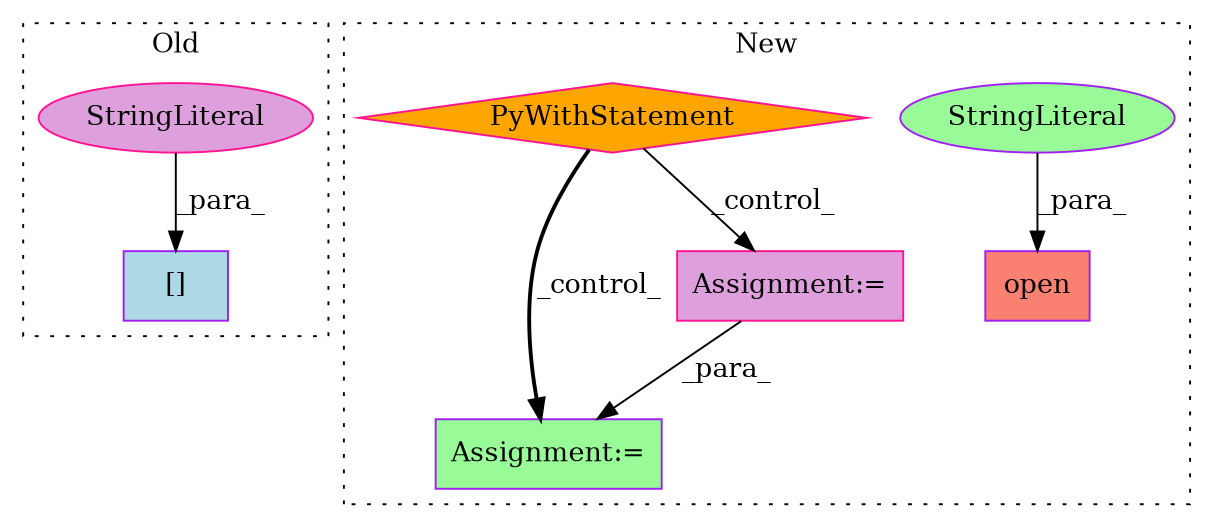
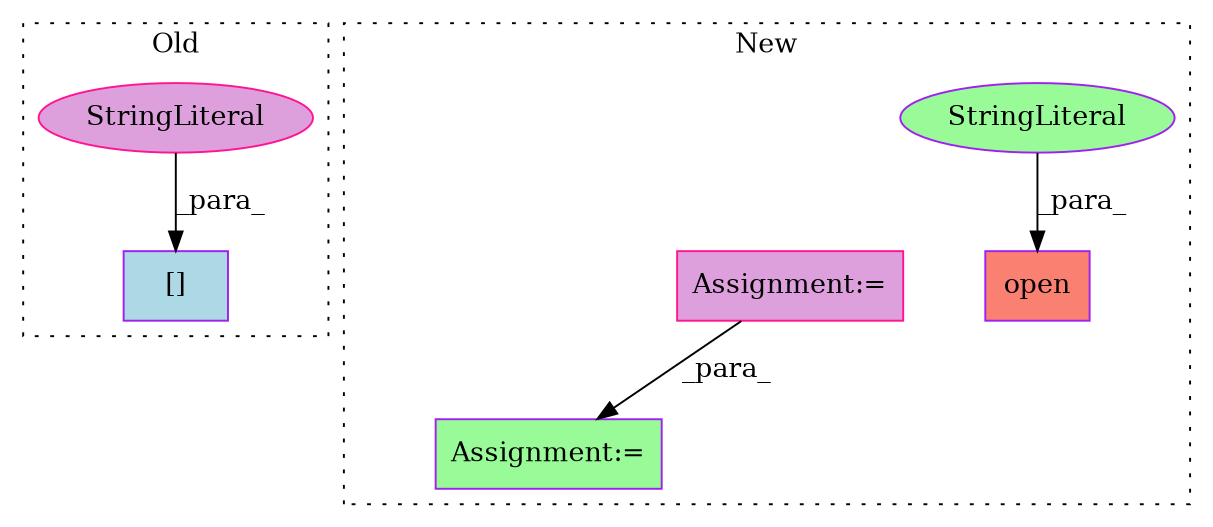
(612, 118) -> none
